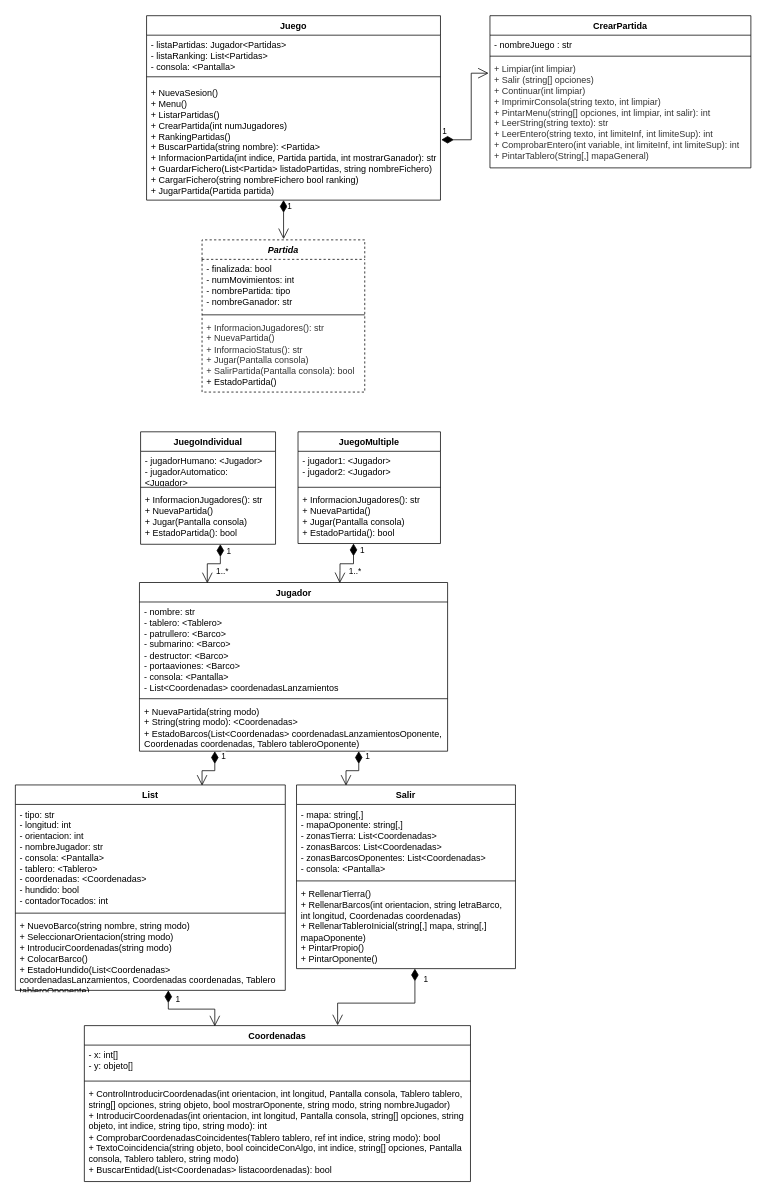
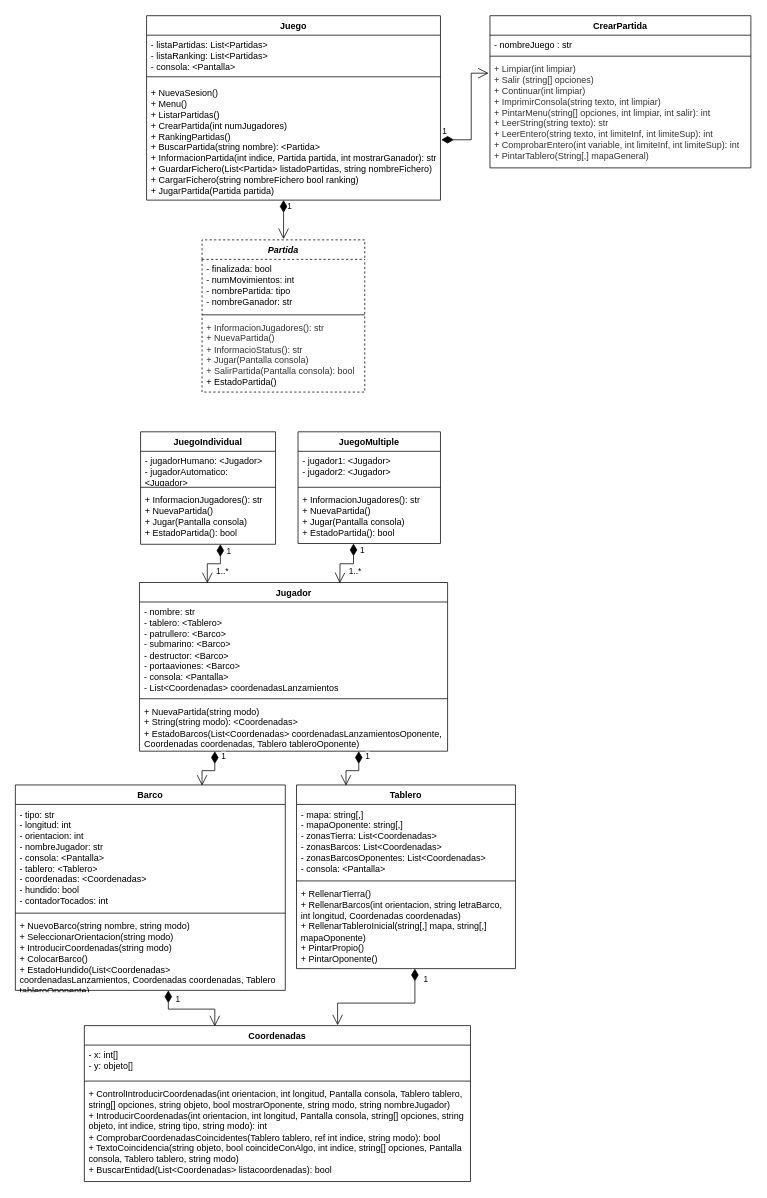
(229, 56) -> (220, 56)
(150, 796) -> (150, 796)
(406, 796) -> (406, 796)
